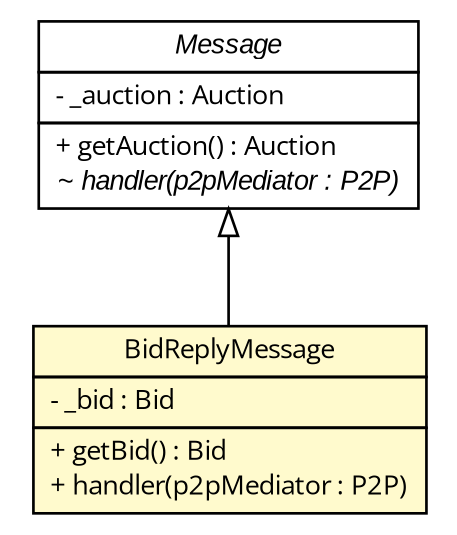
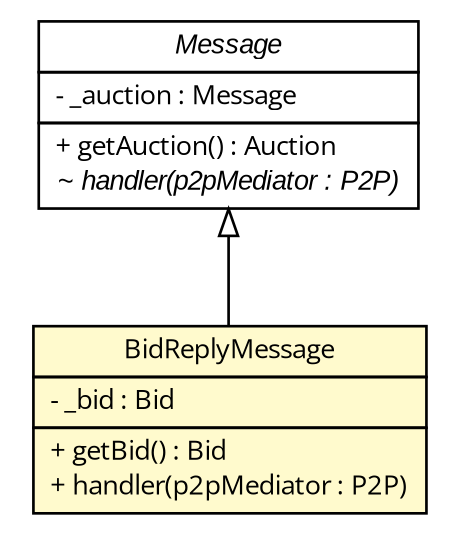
(171, 96) -> (176, 96)
